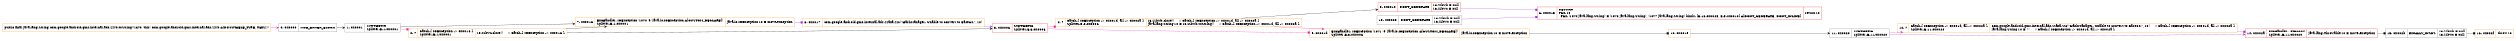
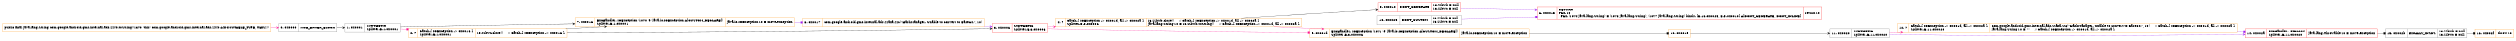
(1498, 9) -> (1498, 9)
(1416, 20) -> (1415, 20)
(1051, 27) -> (1051, 27)
